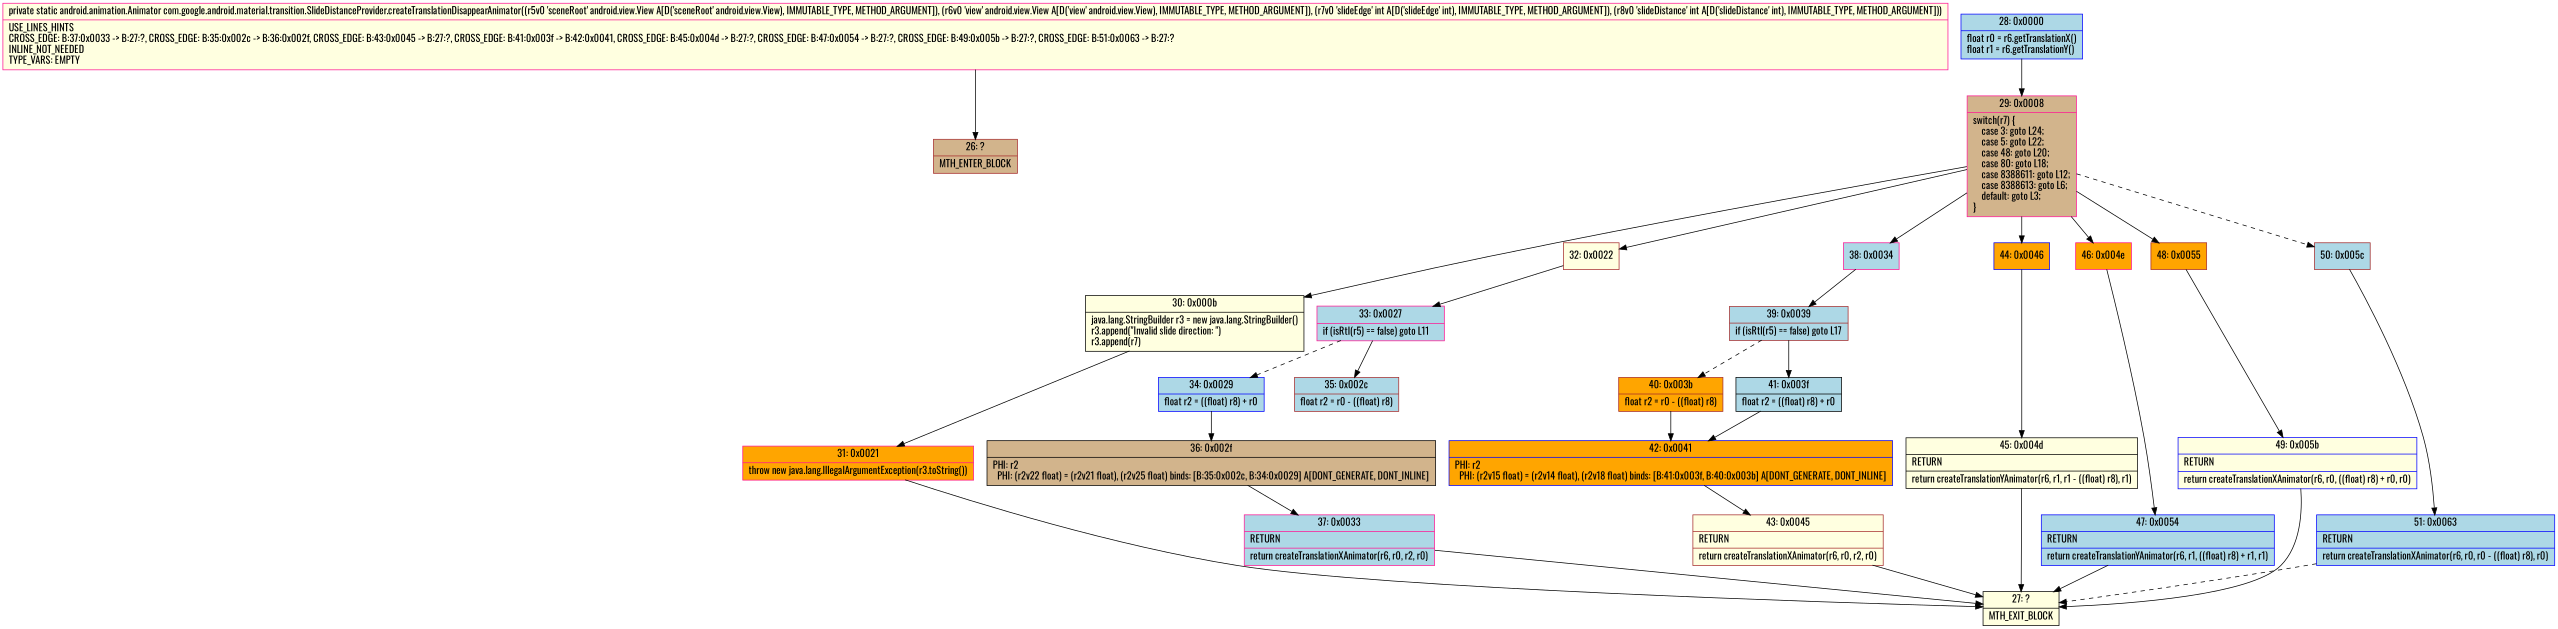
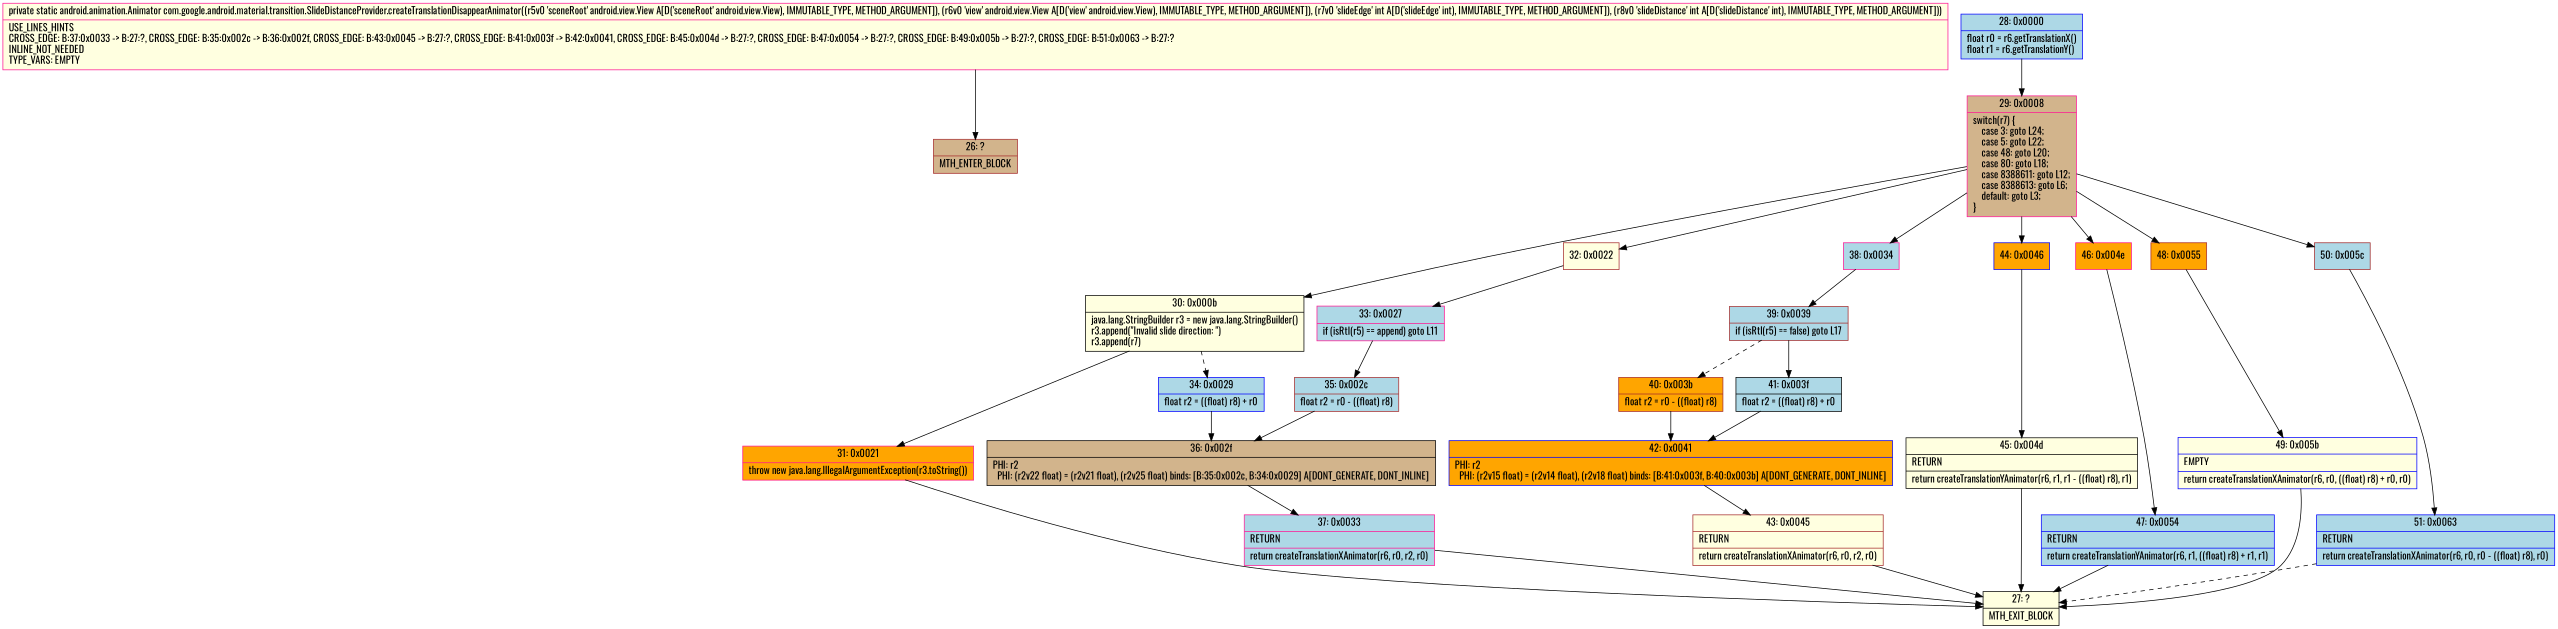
(2192, 209) -> (2192, 209)
(1376, 332) -> (1381, 332)
(1299, 358) -> (1203, 361)
none -> (1288, 424)
(2199, 462) -> (2197, 462)
